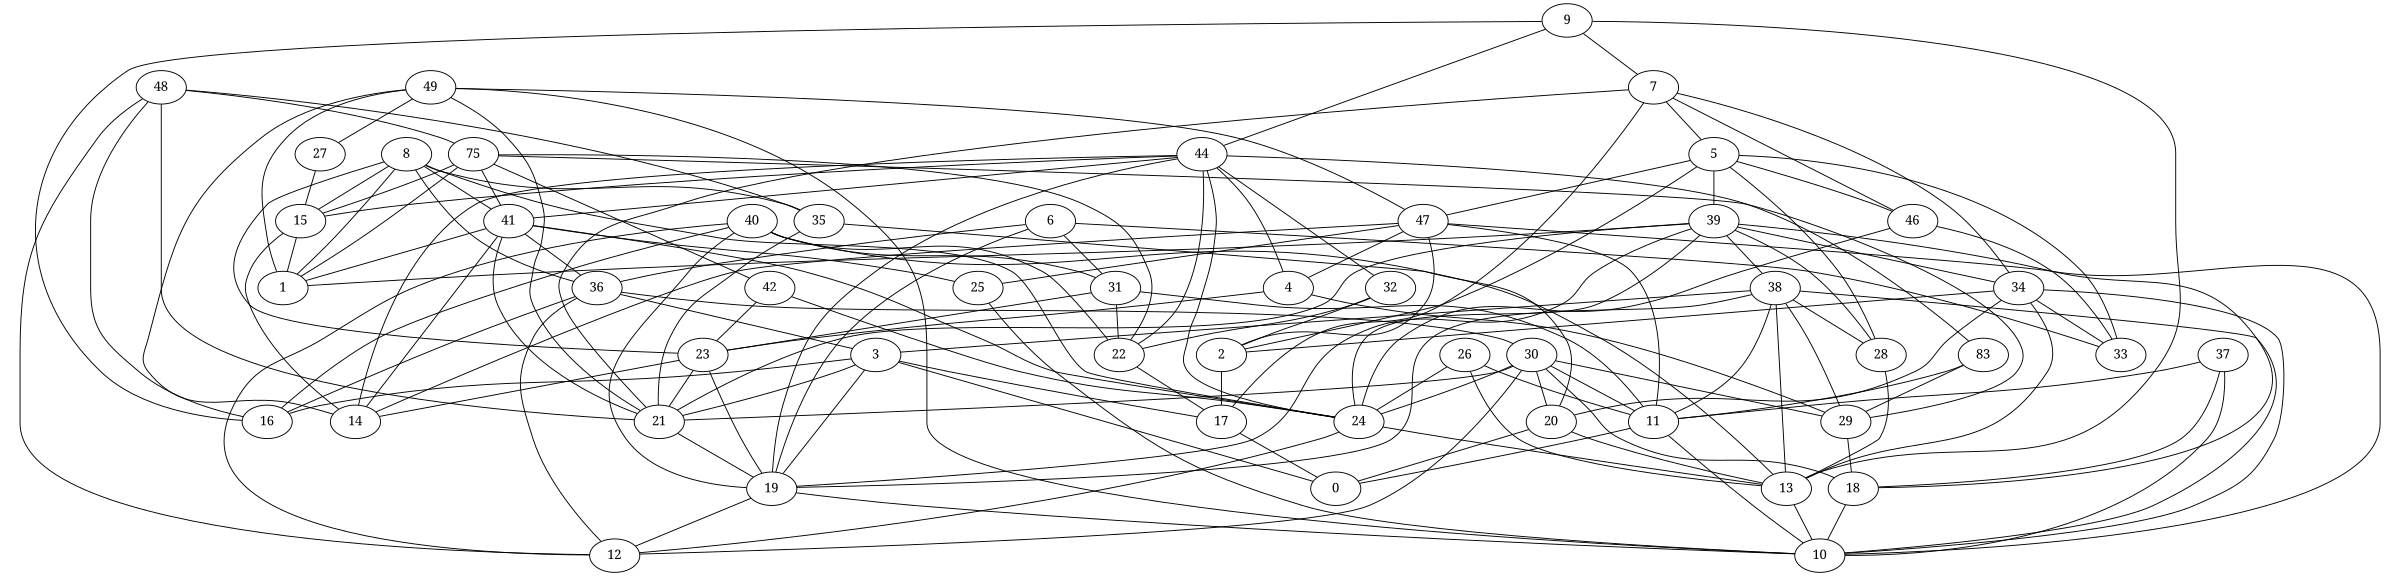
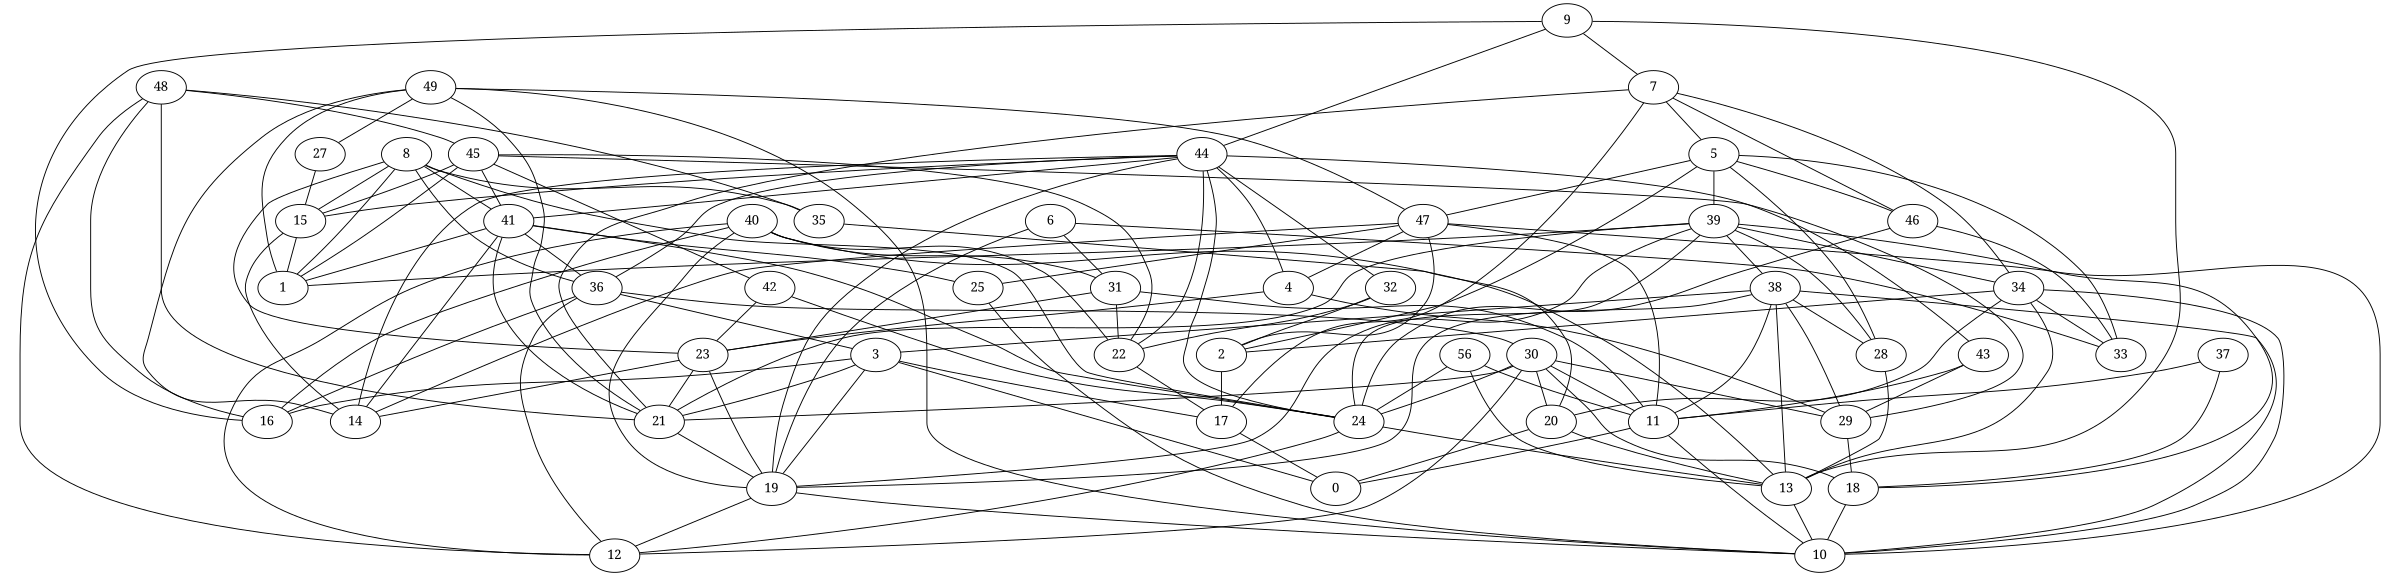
(473, 154) -> (473, 154)
(802, 251) -> (854, 177)
(705, 294) -> none
(1465, 355) -> (1465, 355)
(1983, 355) -> (1983, 355)
(2083, 517) -> none
